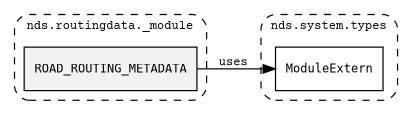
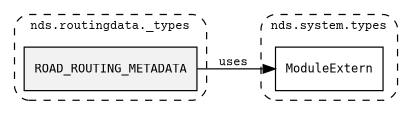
(111, 26) -> (111, 26)
